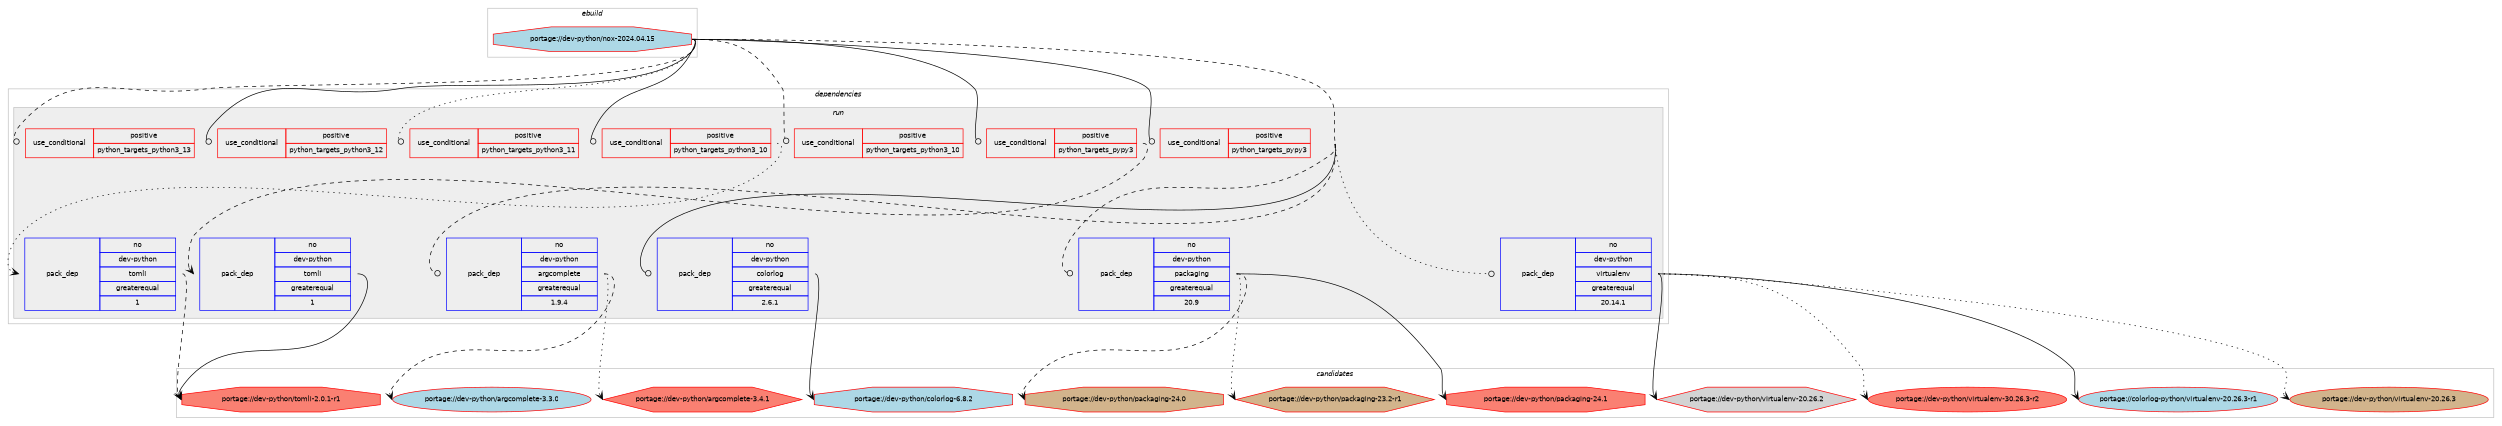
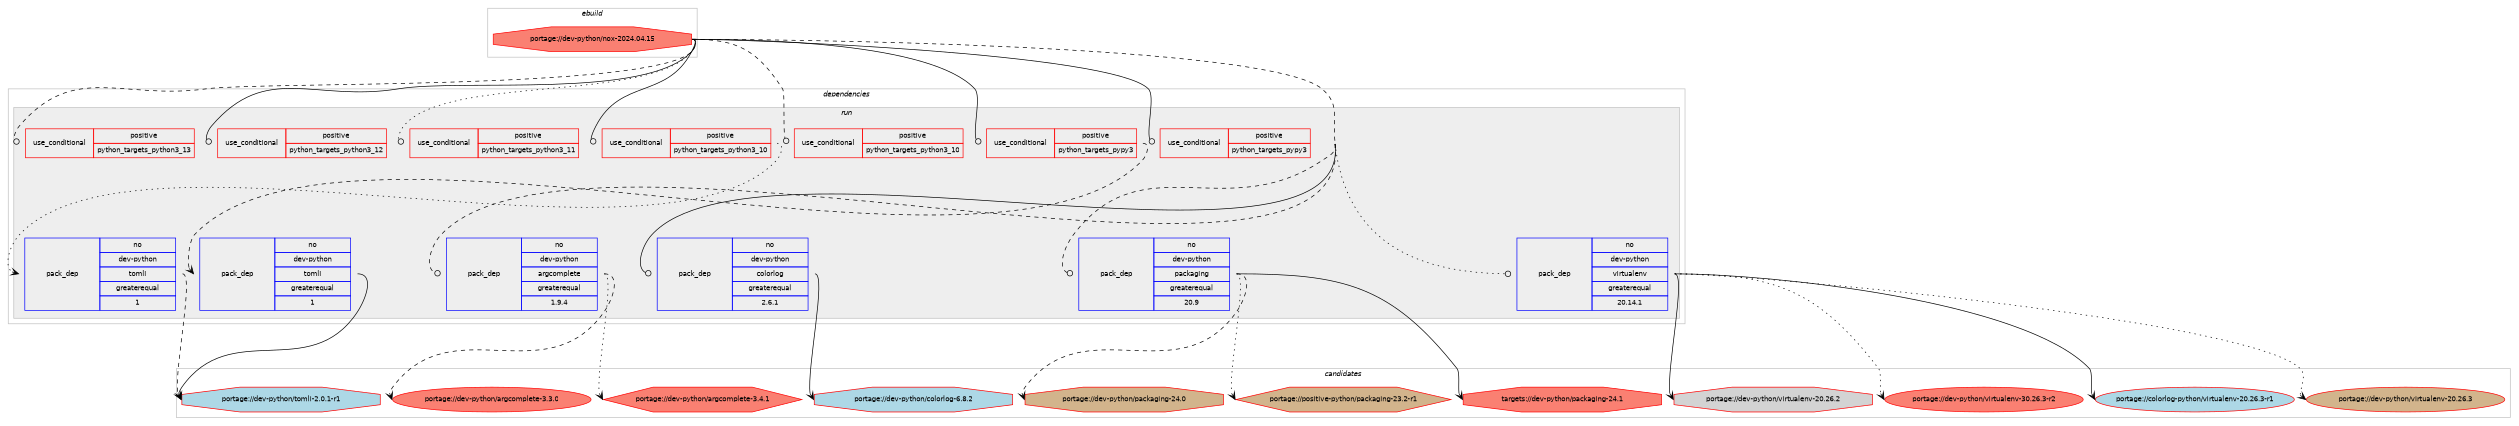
(592, 39) -> (592, 39)
(281, 400) -> (281, 400)
(492, 400) -> (492, 400)
(1335, 400) -> (1343, 400)
(1546, 400) -> (1562, 400)
(1757, 400) -> (1773, 400)
